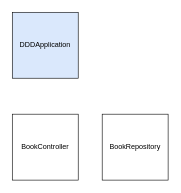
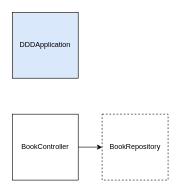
none -> (96, 147)
(135, 147) -> (135, 147)
